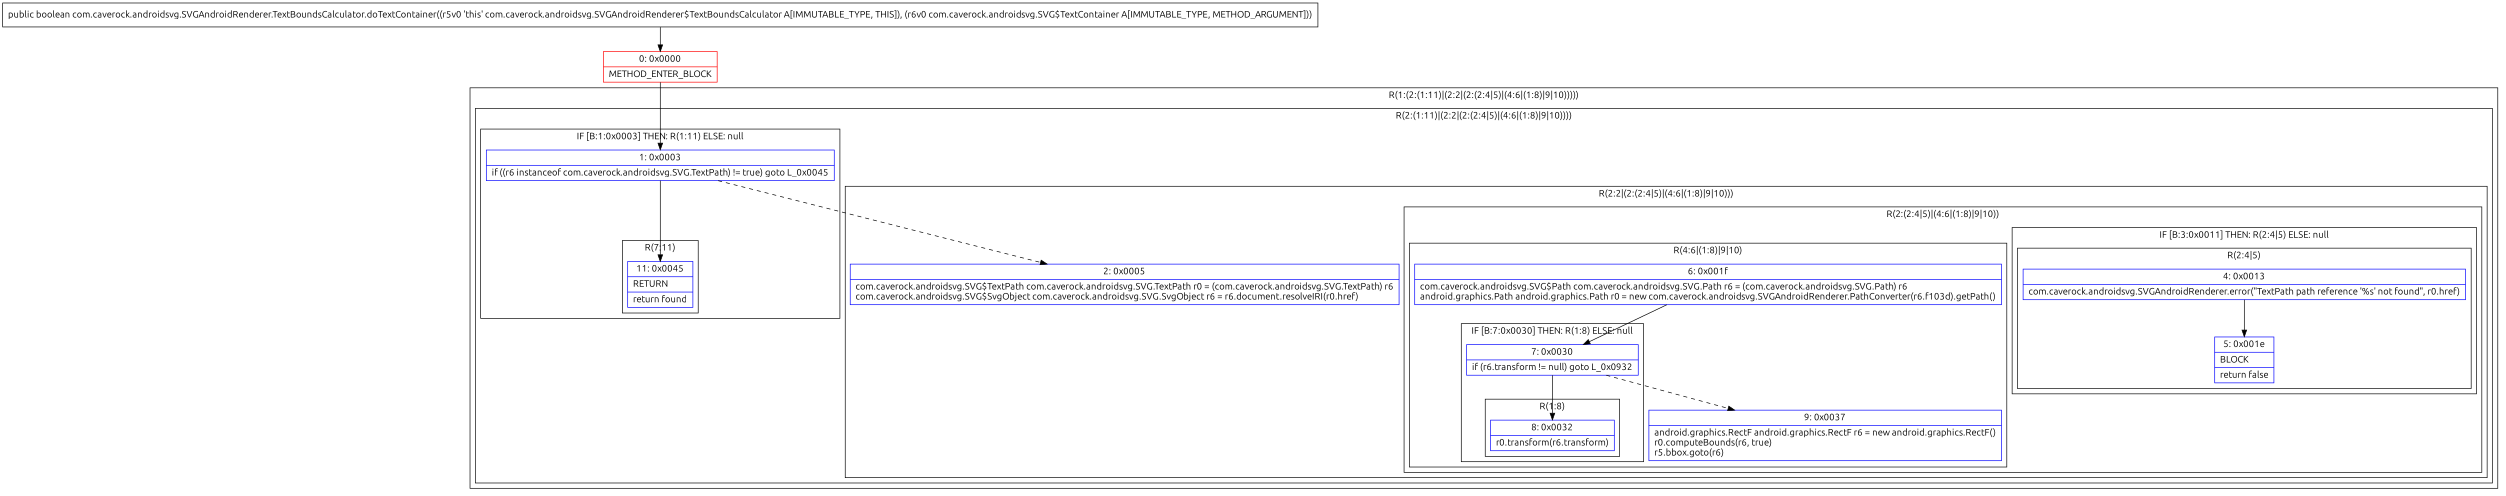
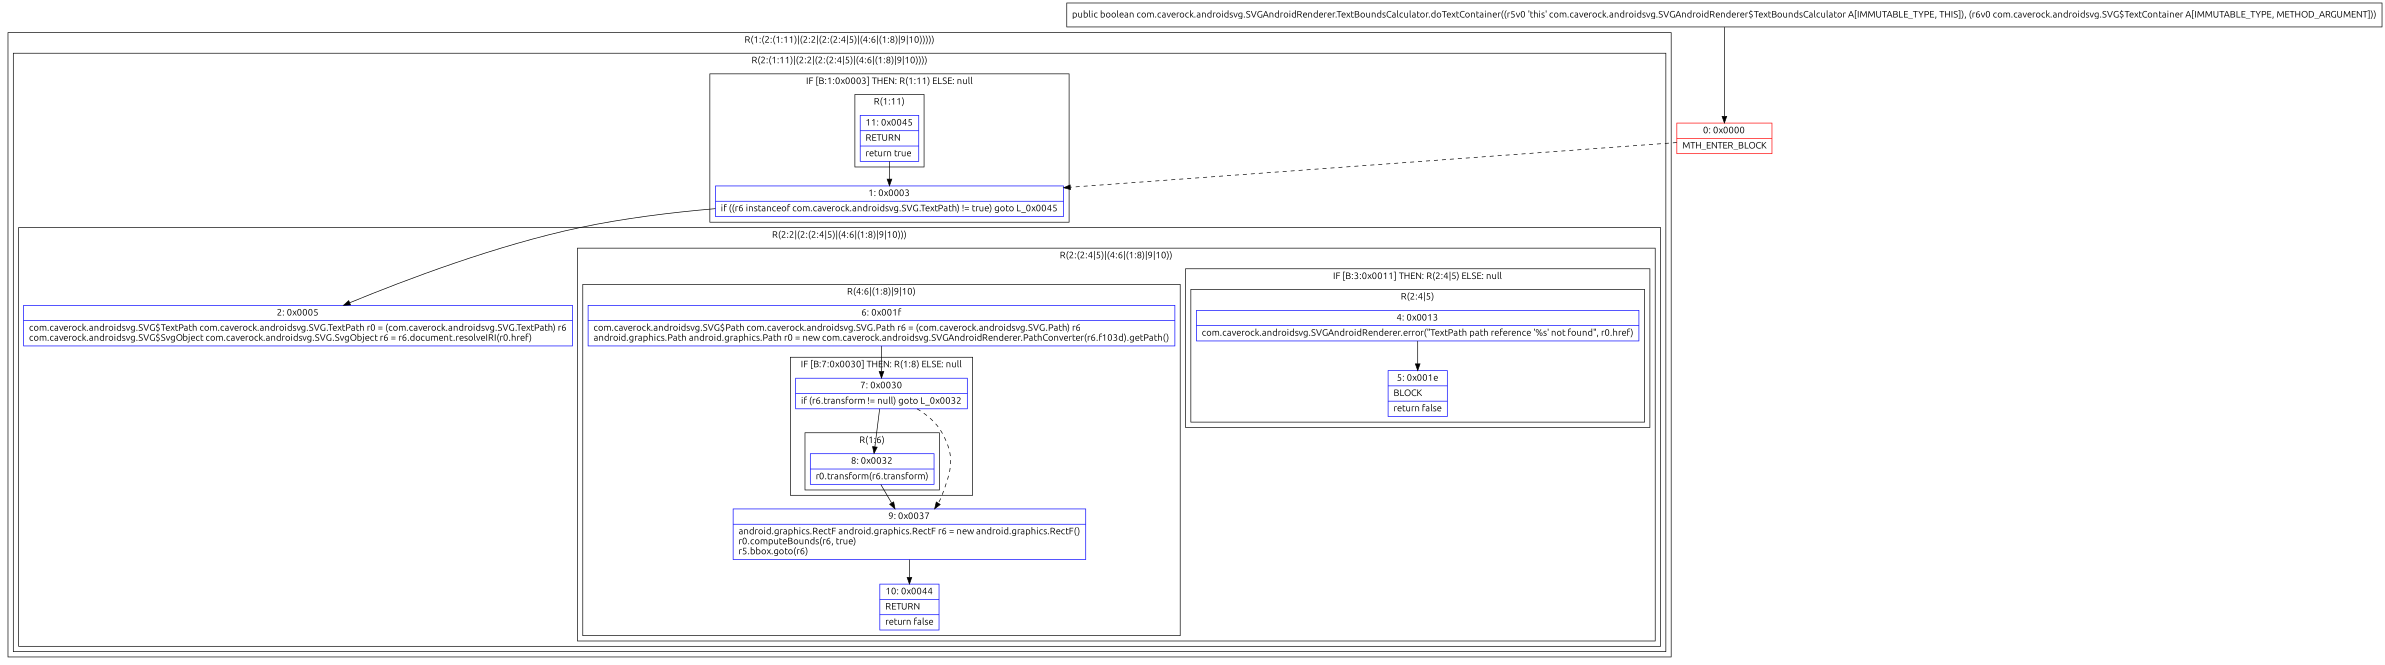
(660, 74) -> (1724, 146)
(660, 113) -> (1374, 165)
(660, 218) -> (889, 171)
(879, 222) -> (529, 240)
(660, 248) -> (889, 102)
(660, 299) -> (889, 153)
(1552, 367) -> (881, 401)
(1552, 407) -> (872, 440)
none -> (886, 494)
none -> (909, 607)
